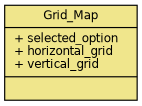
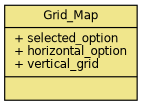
(64, 52) -> (71, 52)
